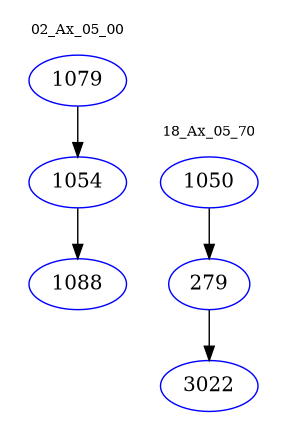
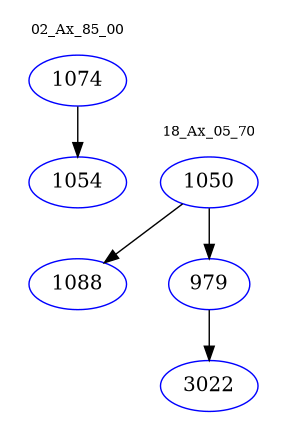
(78, 30) -> (78, 30)
(78, 81) -> (78, 81)
(78, 226) -> (159, 221)
(209, 284) -> (209, 284)
